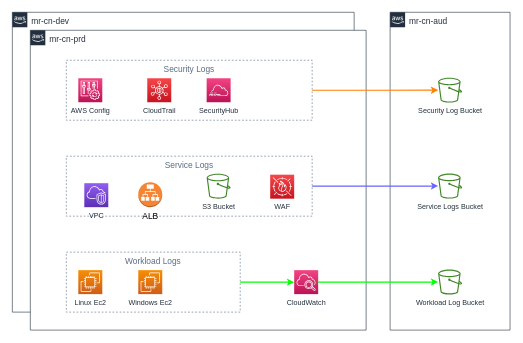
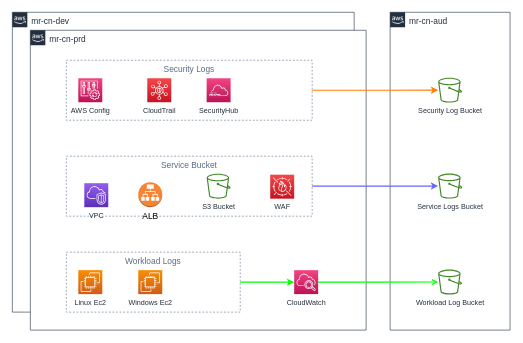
(189, 165) -> (189, 165)
(431, 282) -> (432, 282)
